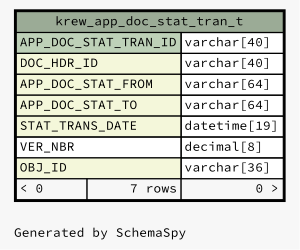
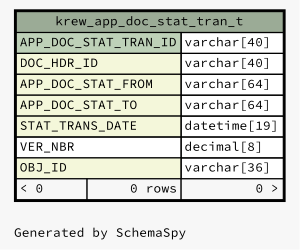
(154, 189) -> (154, 189)
